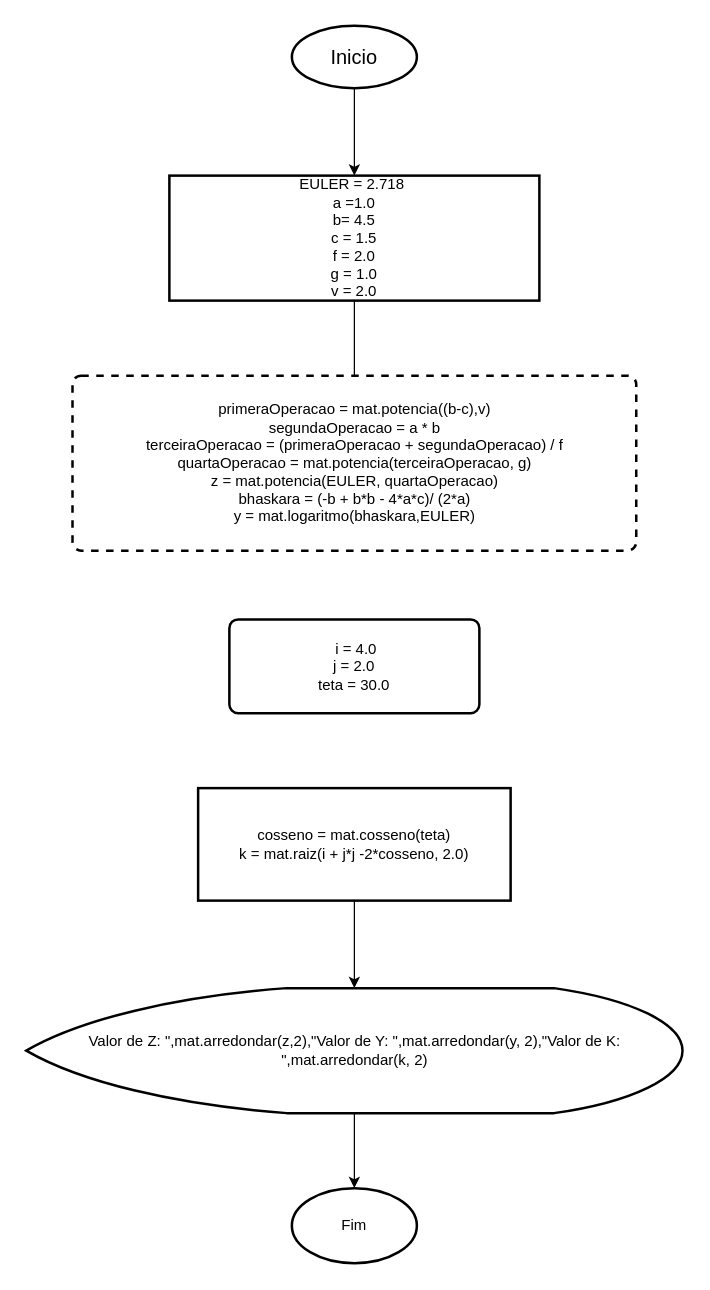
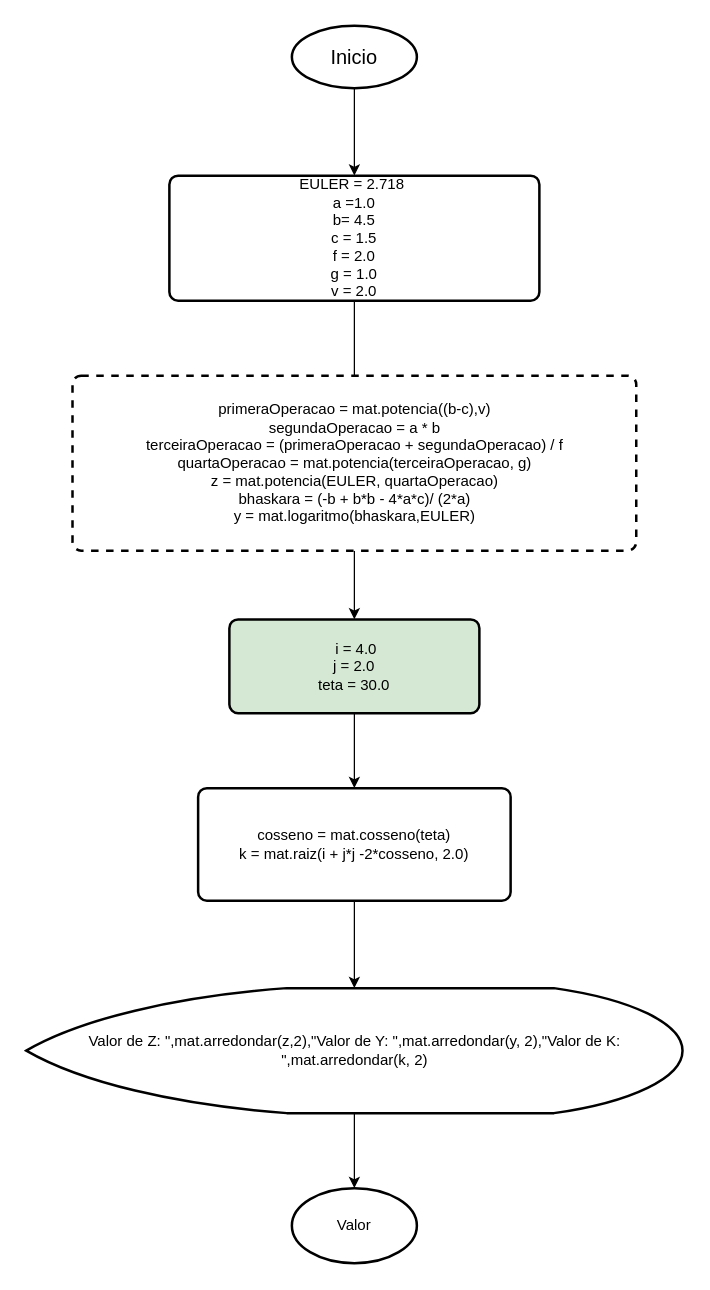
(354, 238) -> (354, 238)
none -> (354, 581)
(354, 666) -> (354, 666)
none -> (354, 746)
(354, 844) -> (354, 844)
(354, 1226) -> (354, 1226)
